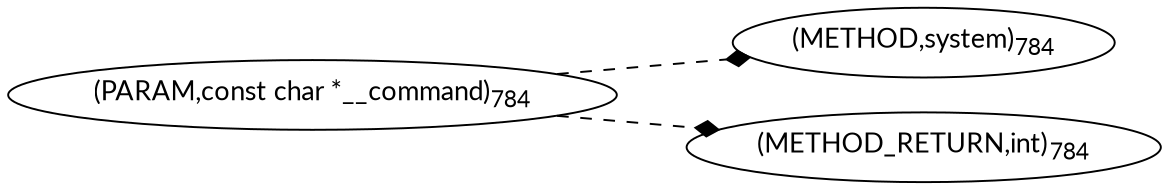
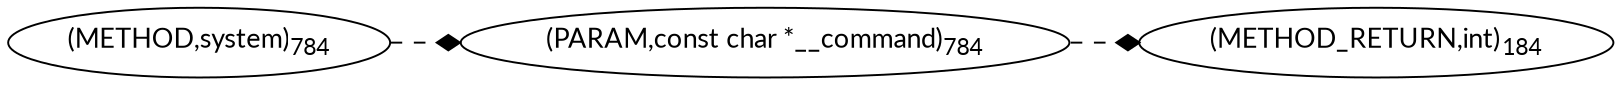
(642, 67) -> (413, 43)
(1070, 144) -> (1523, 40)
